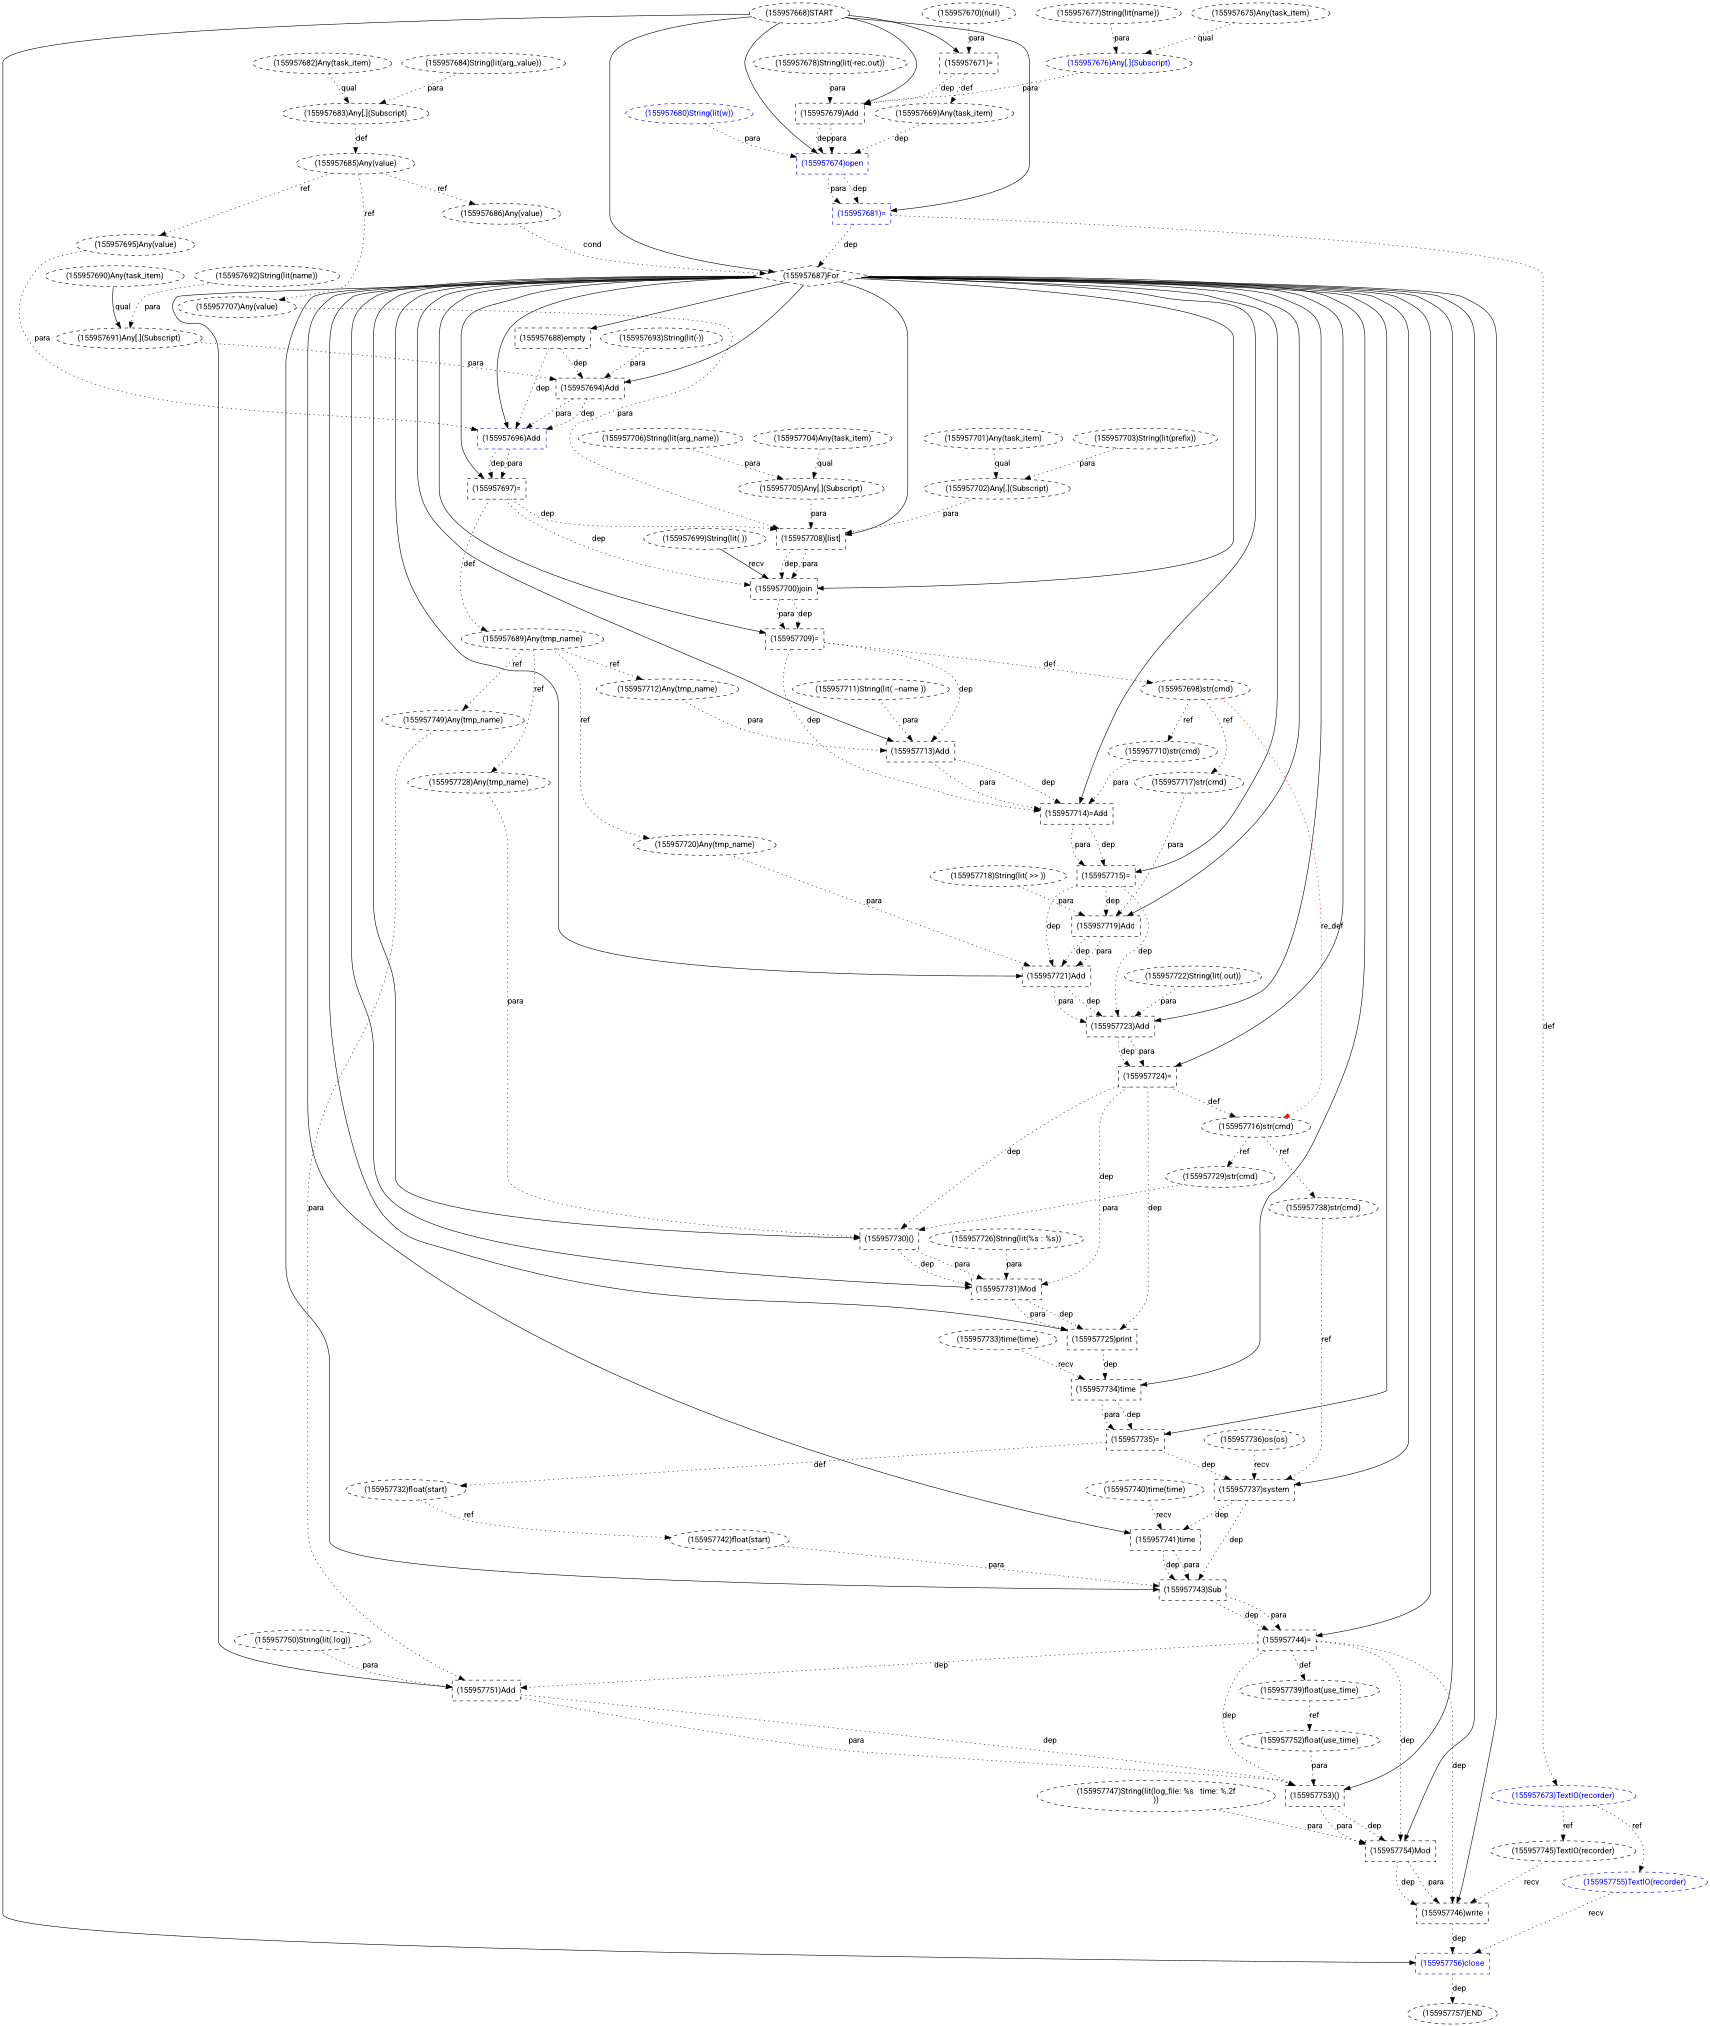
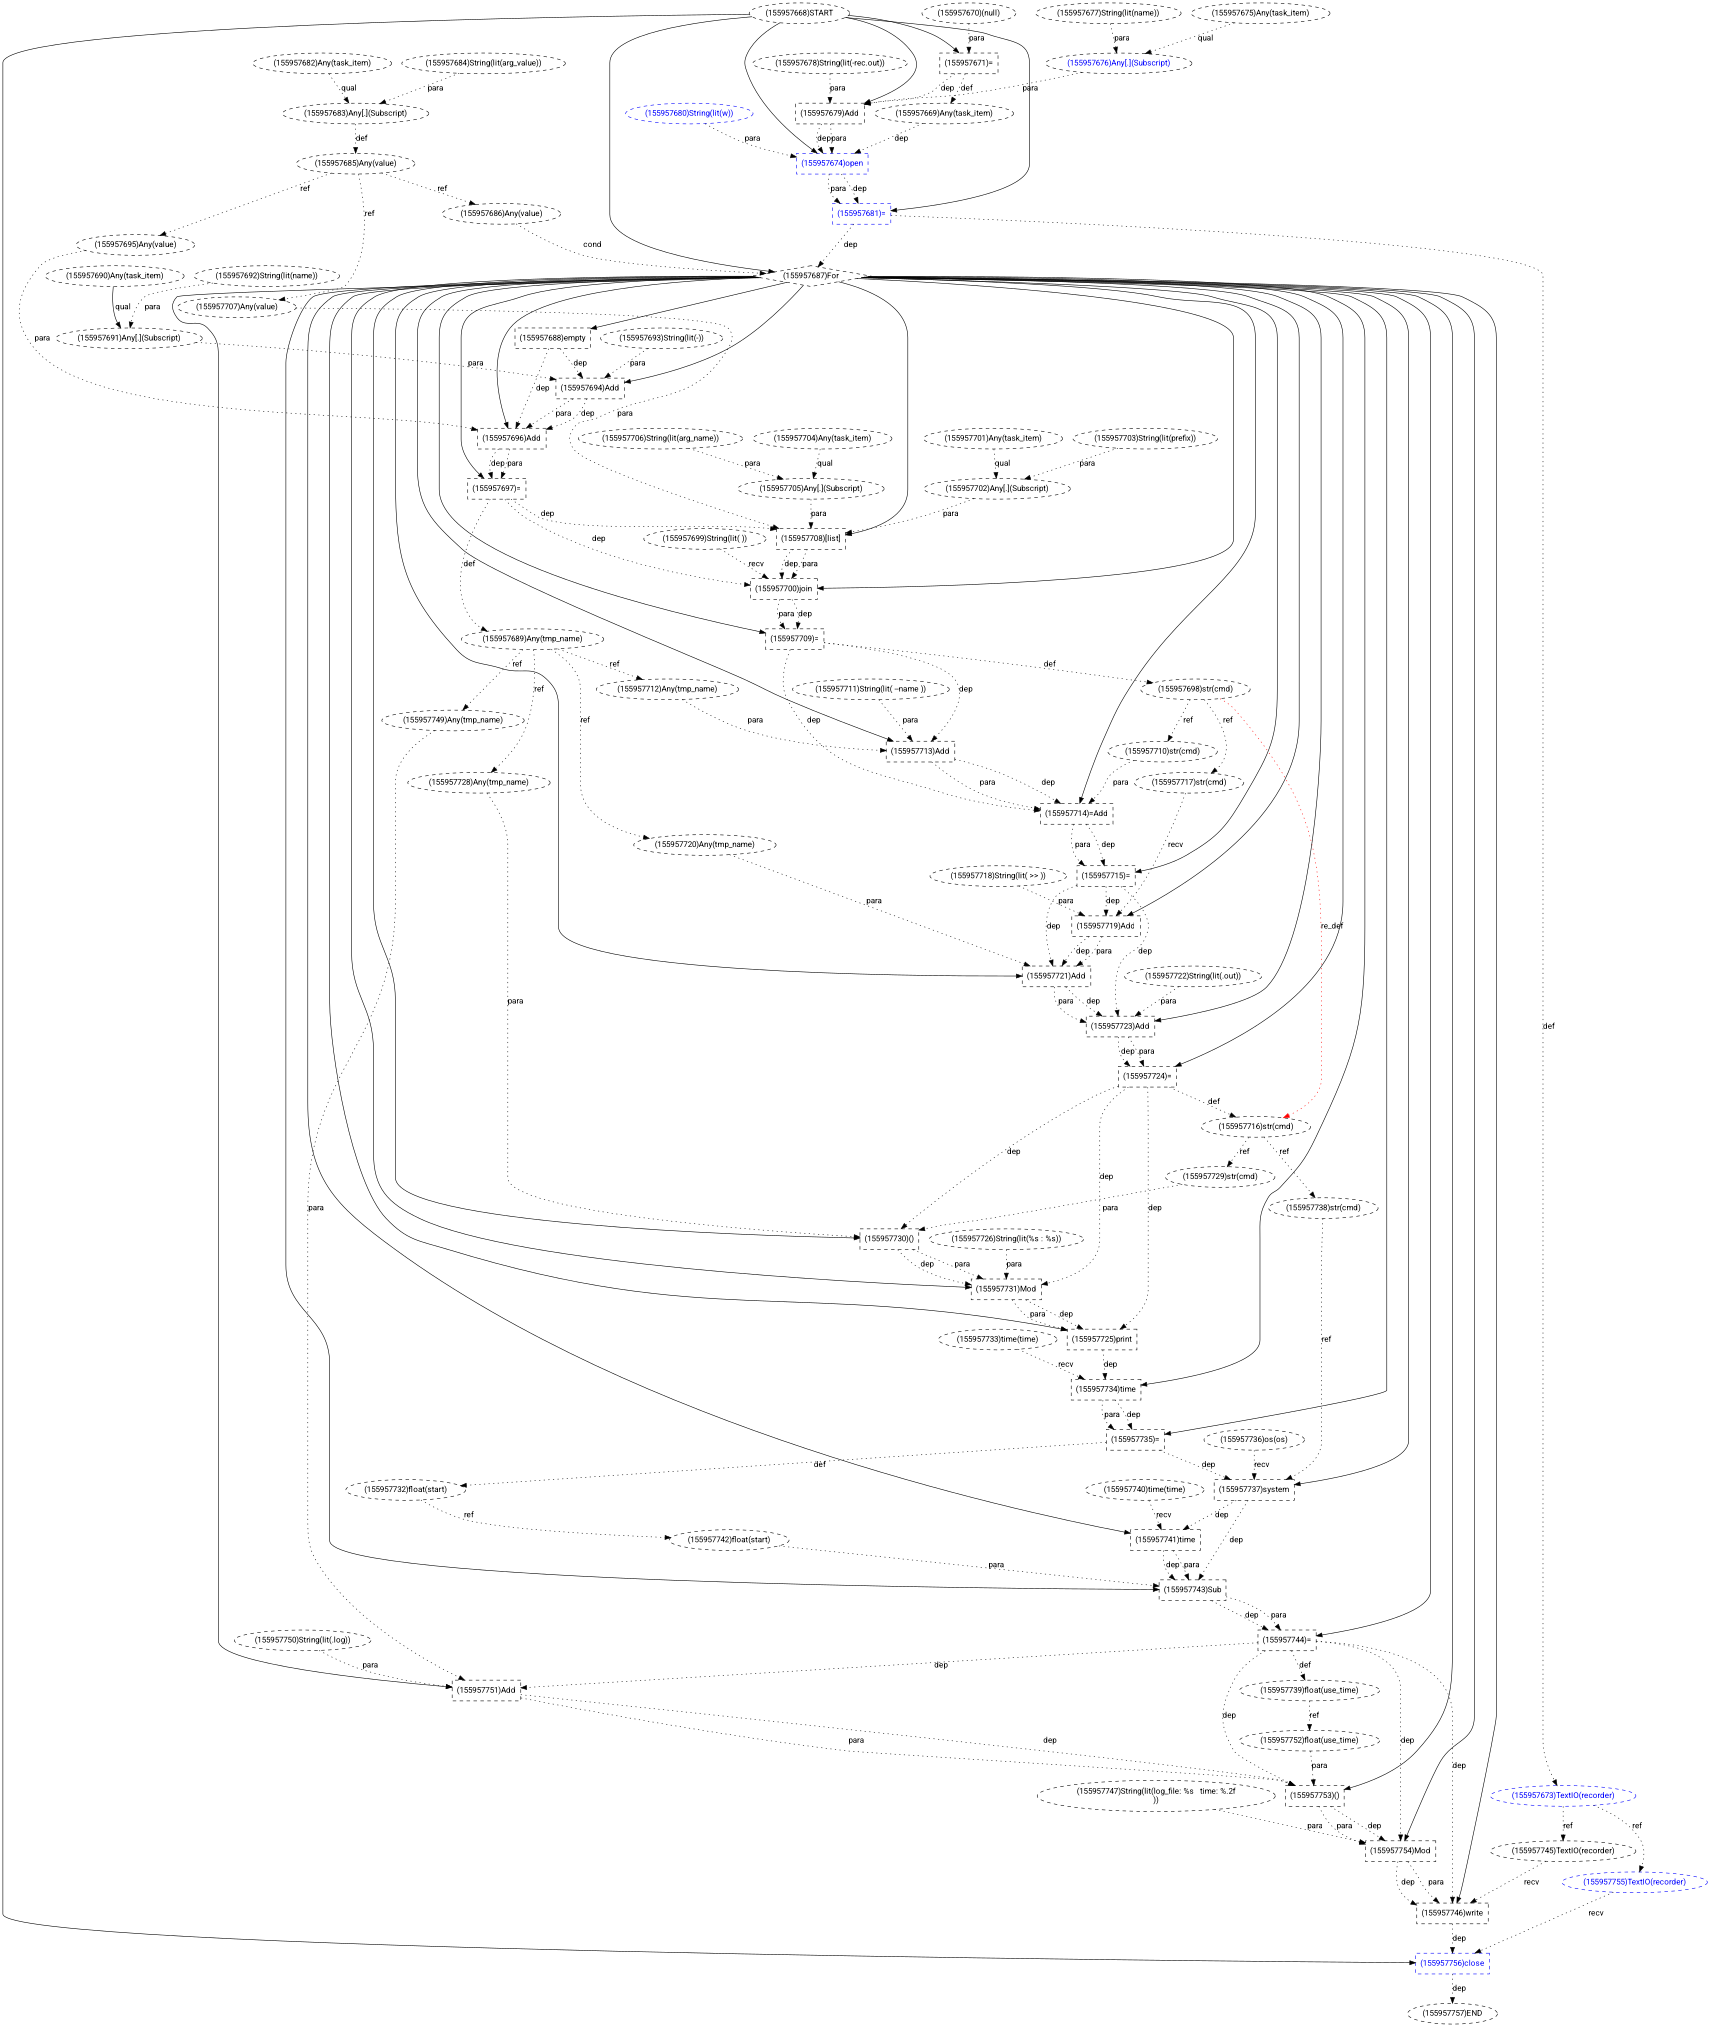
(512, 439) -> (512, 439)
(742, 562) -> (742, 562)
(1176, 845) -> (1176, 845)
